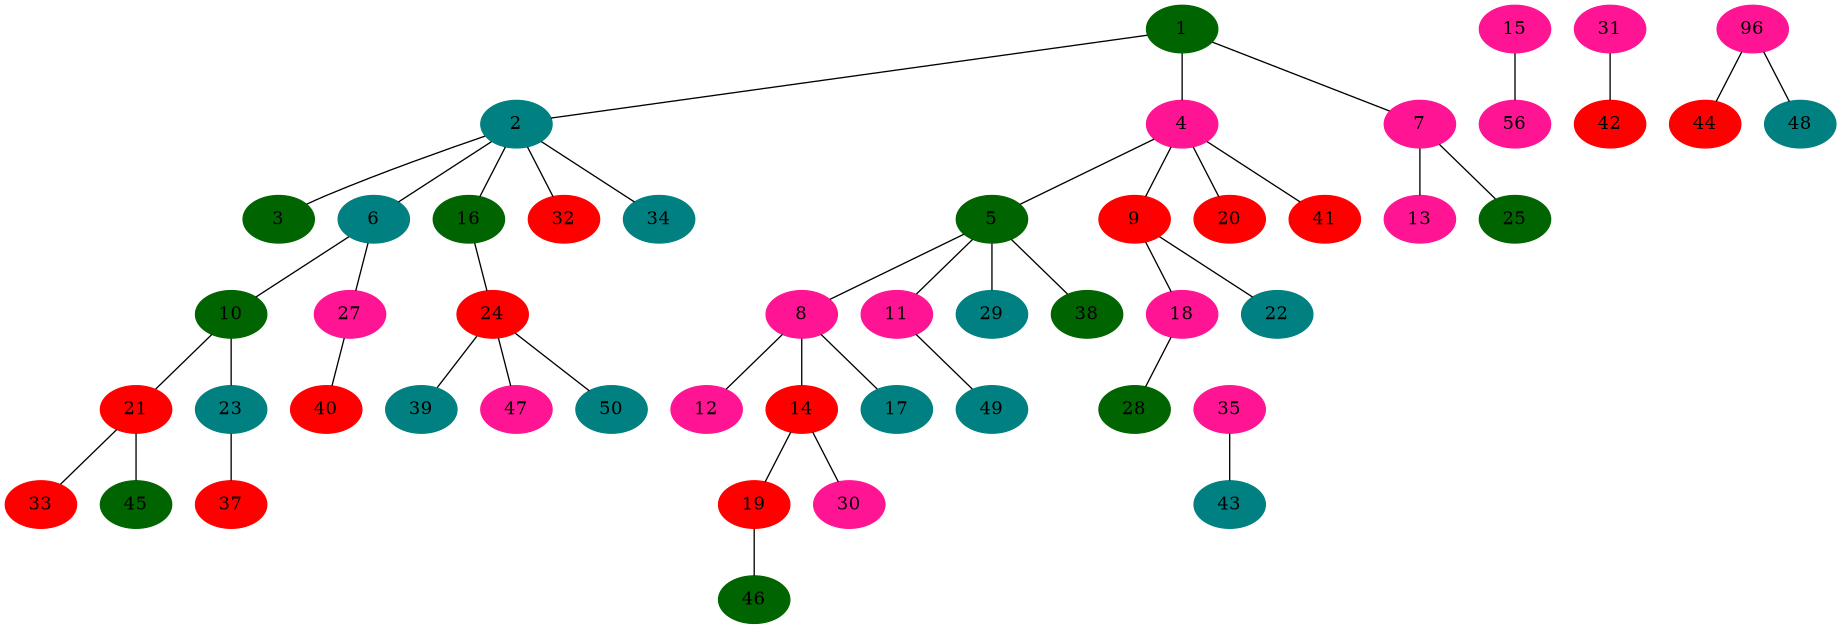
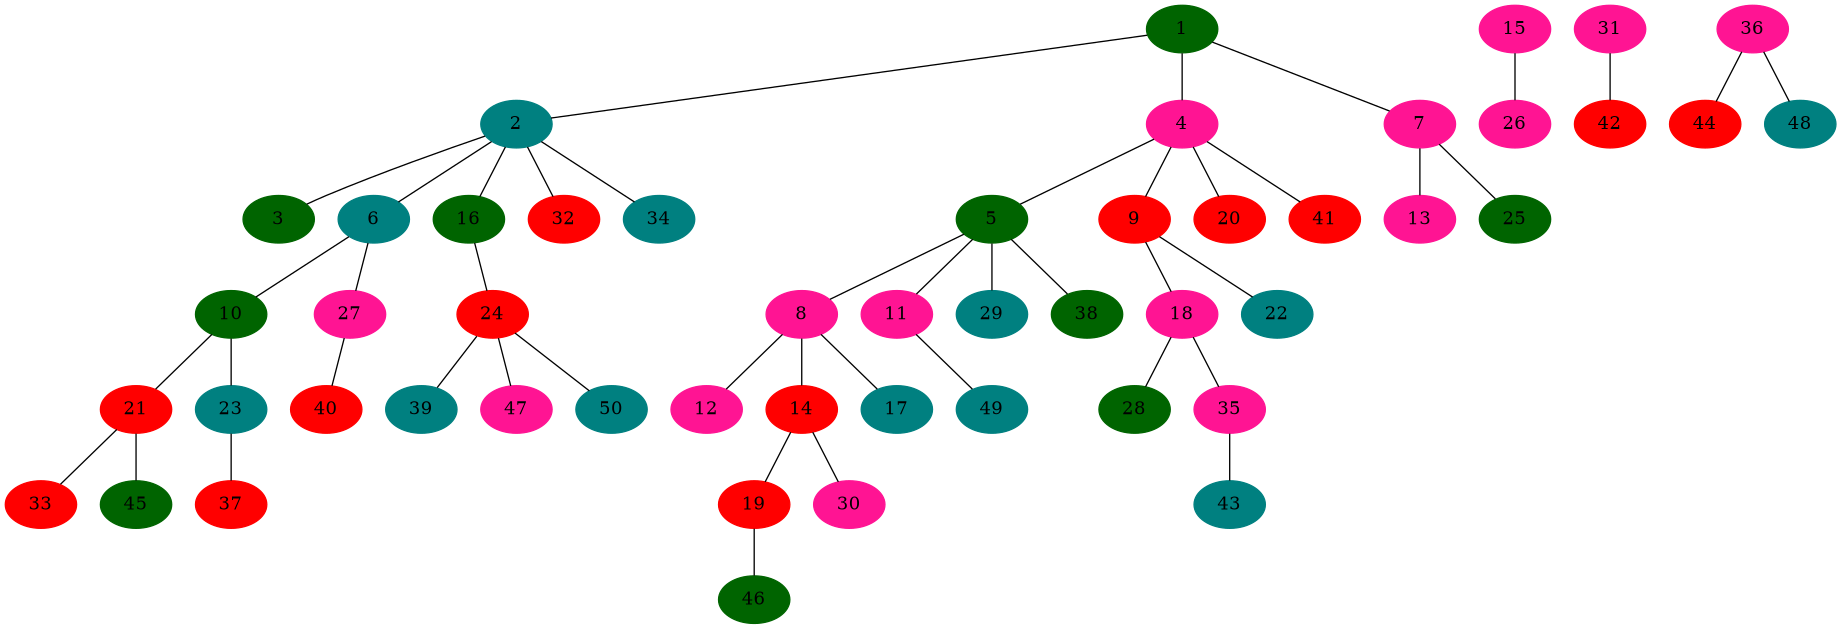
(1753, 29) -> (1753, 29)
(1515, 124) -> (1515, 124)
none -> (1206, 362)
